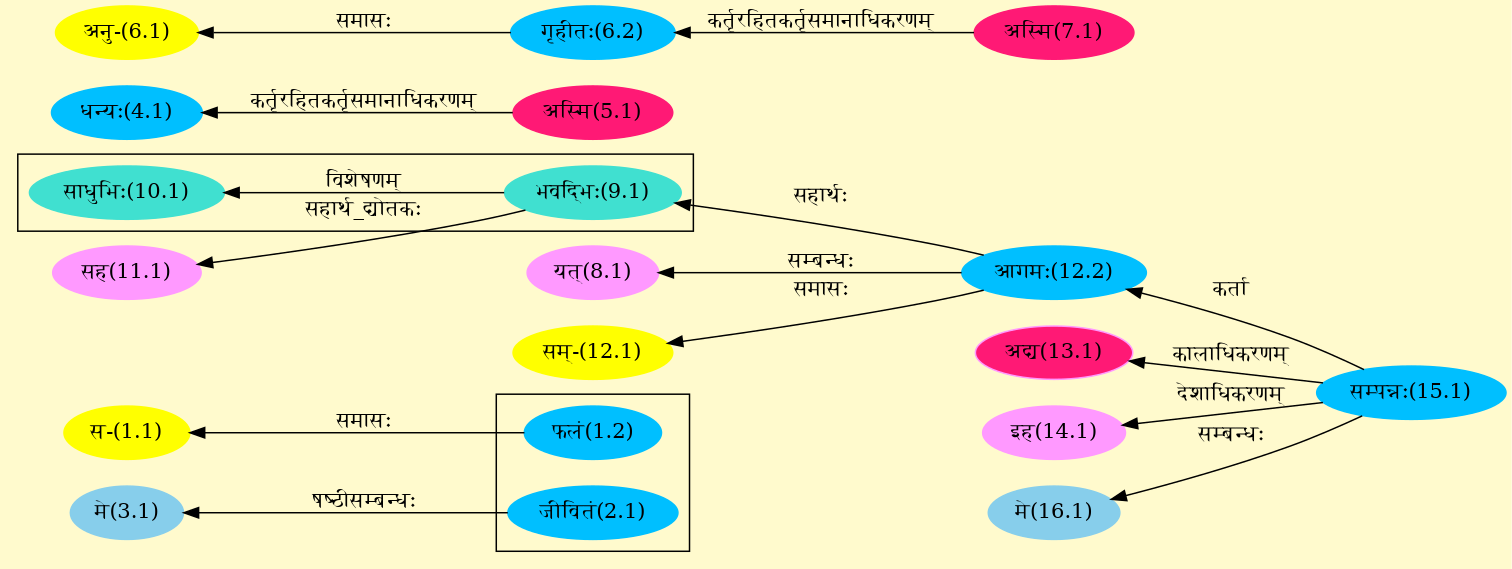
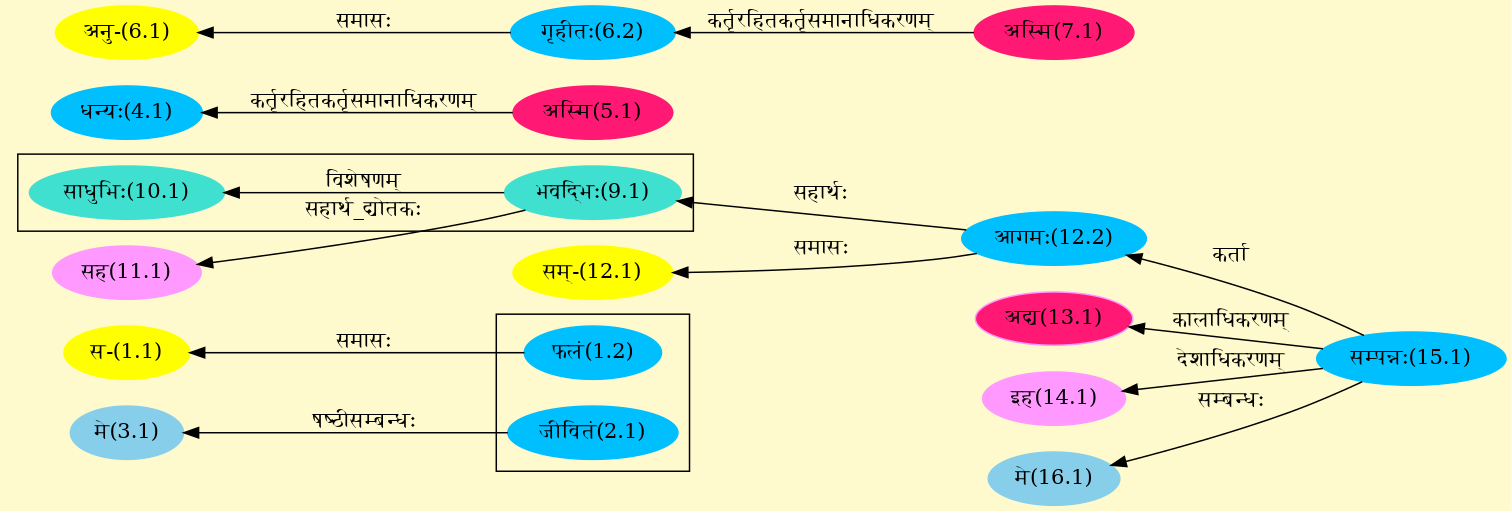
(593, 273) -> none
